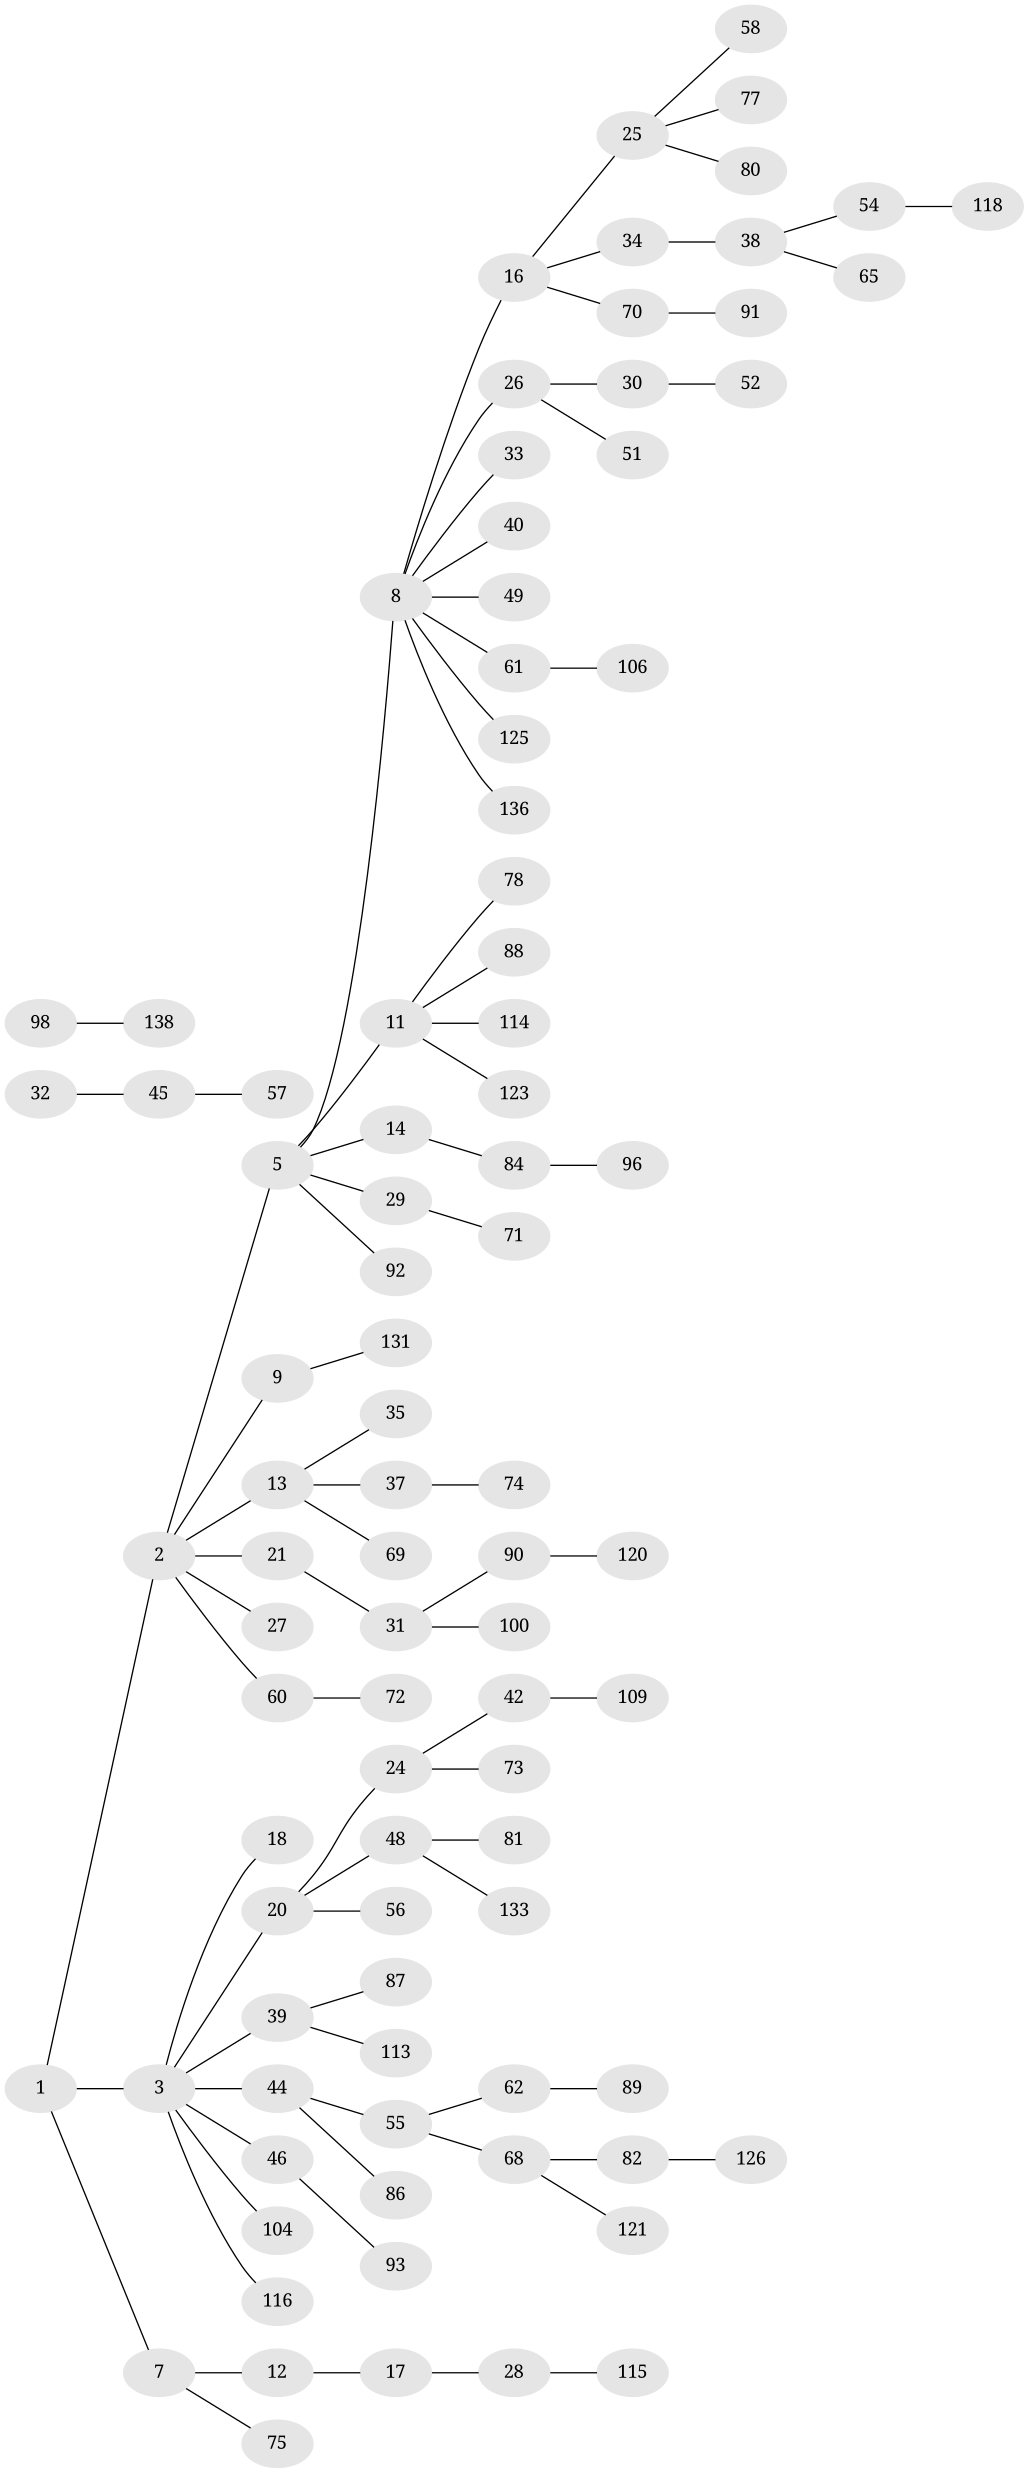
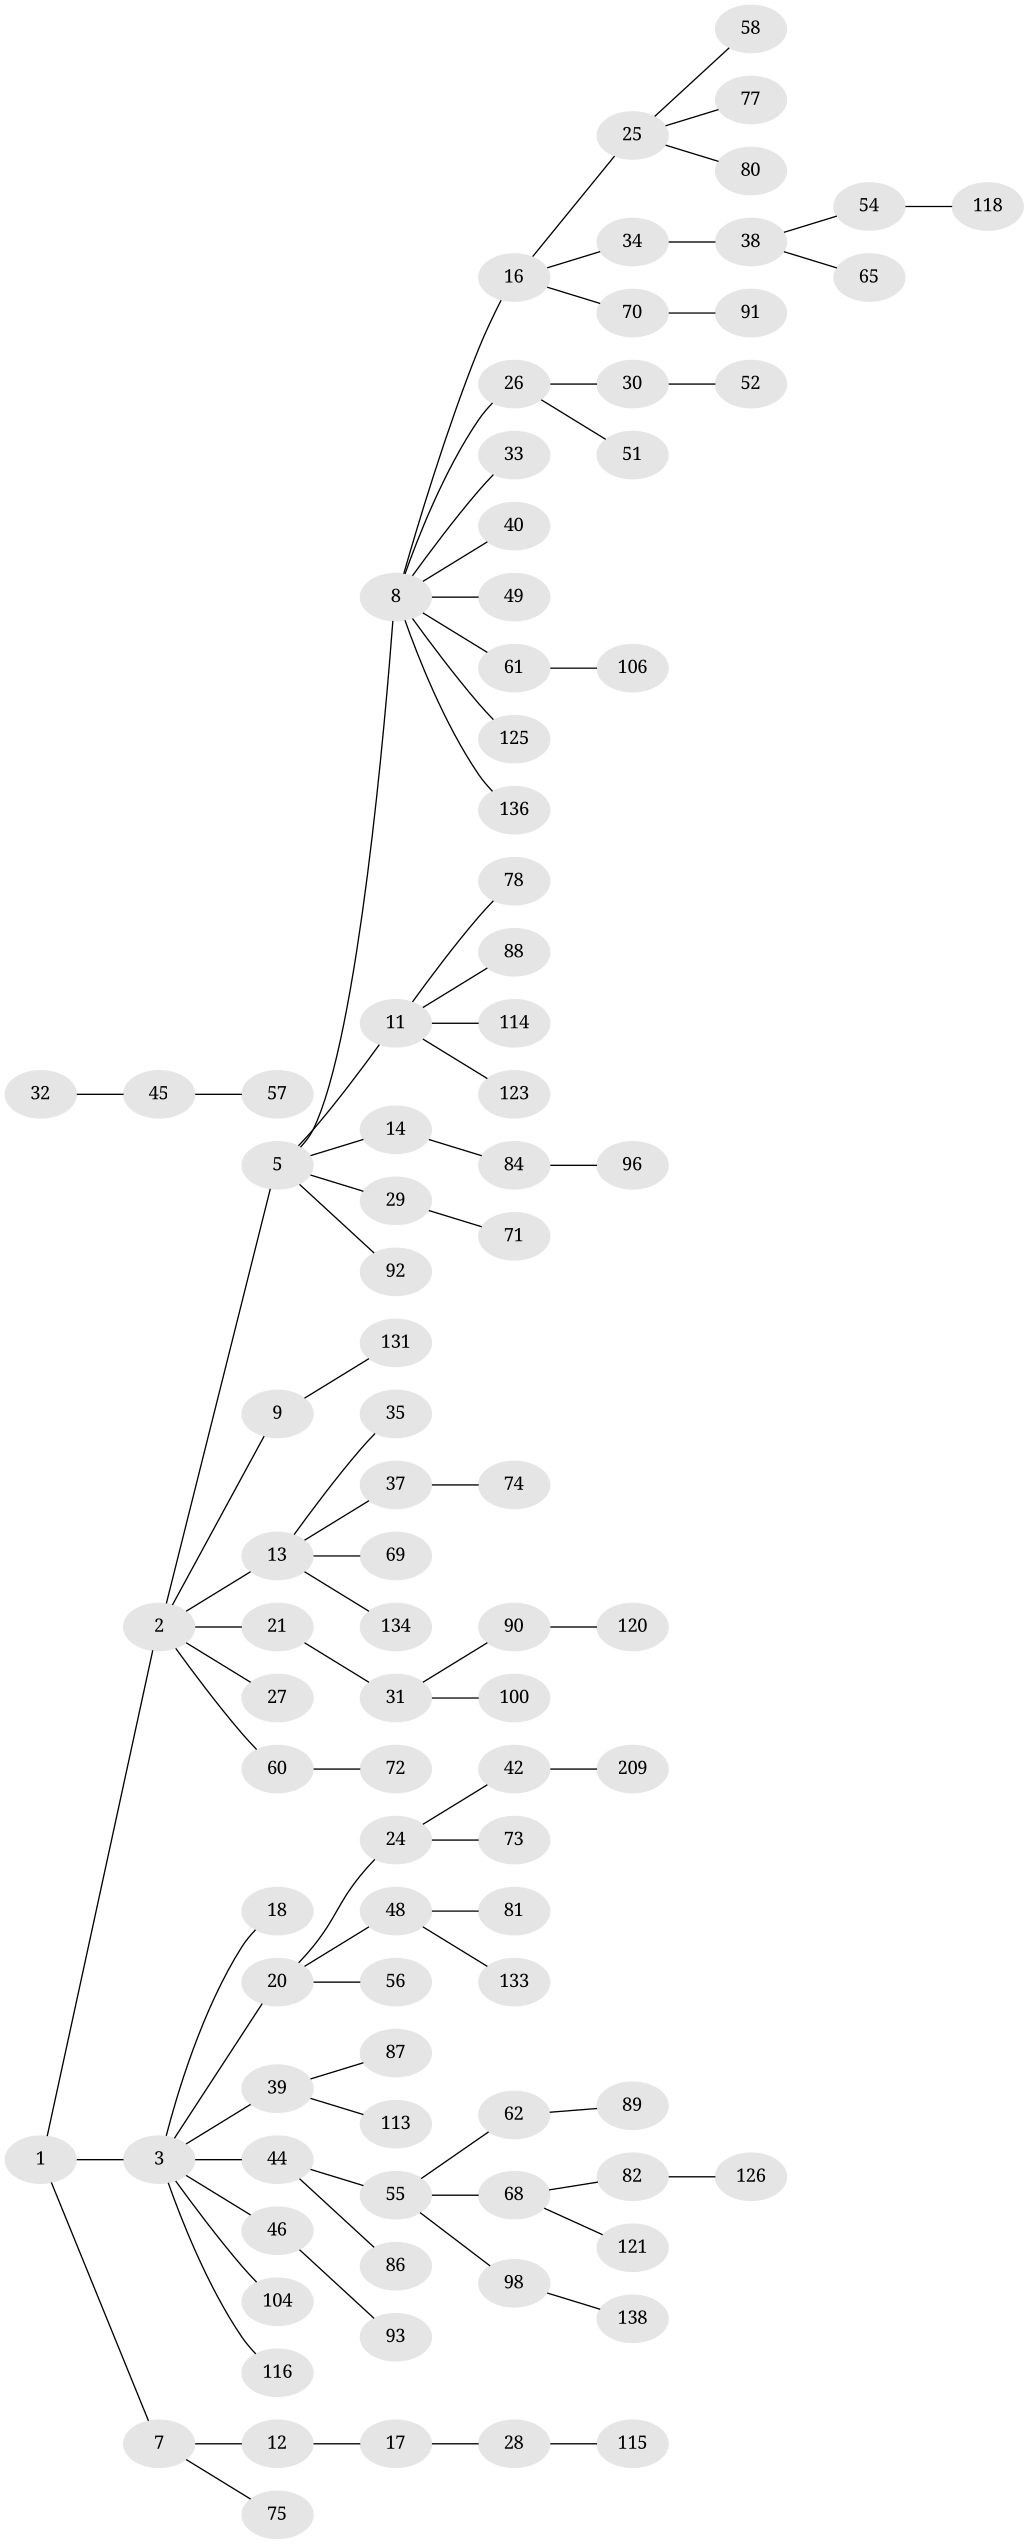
none -> (396, 1627)
(633, 1698) -> (633, 1769)
none -> (455, 2239)
